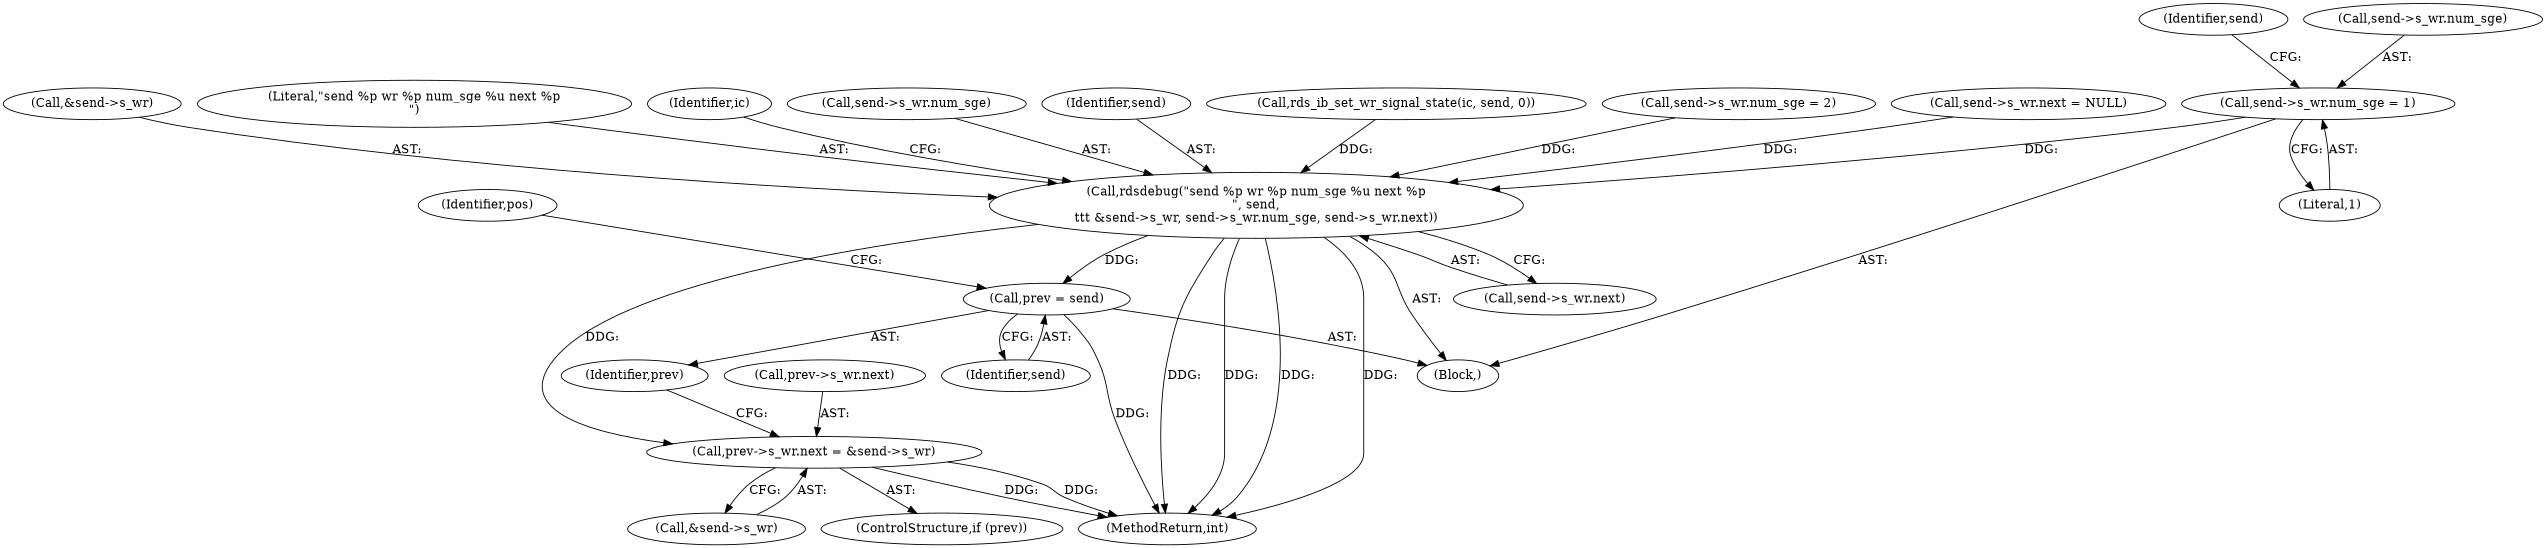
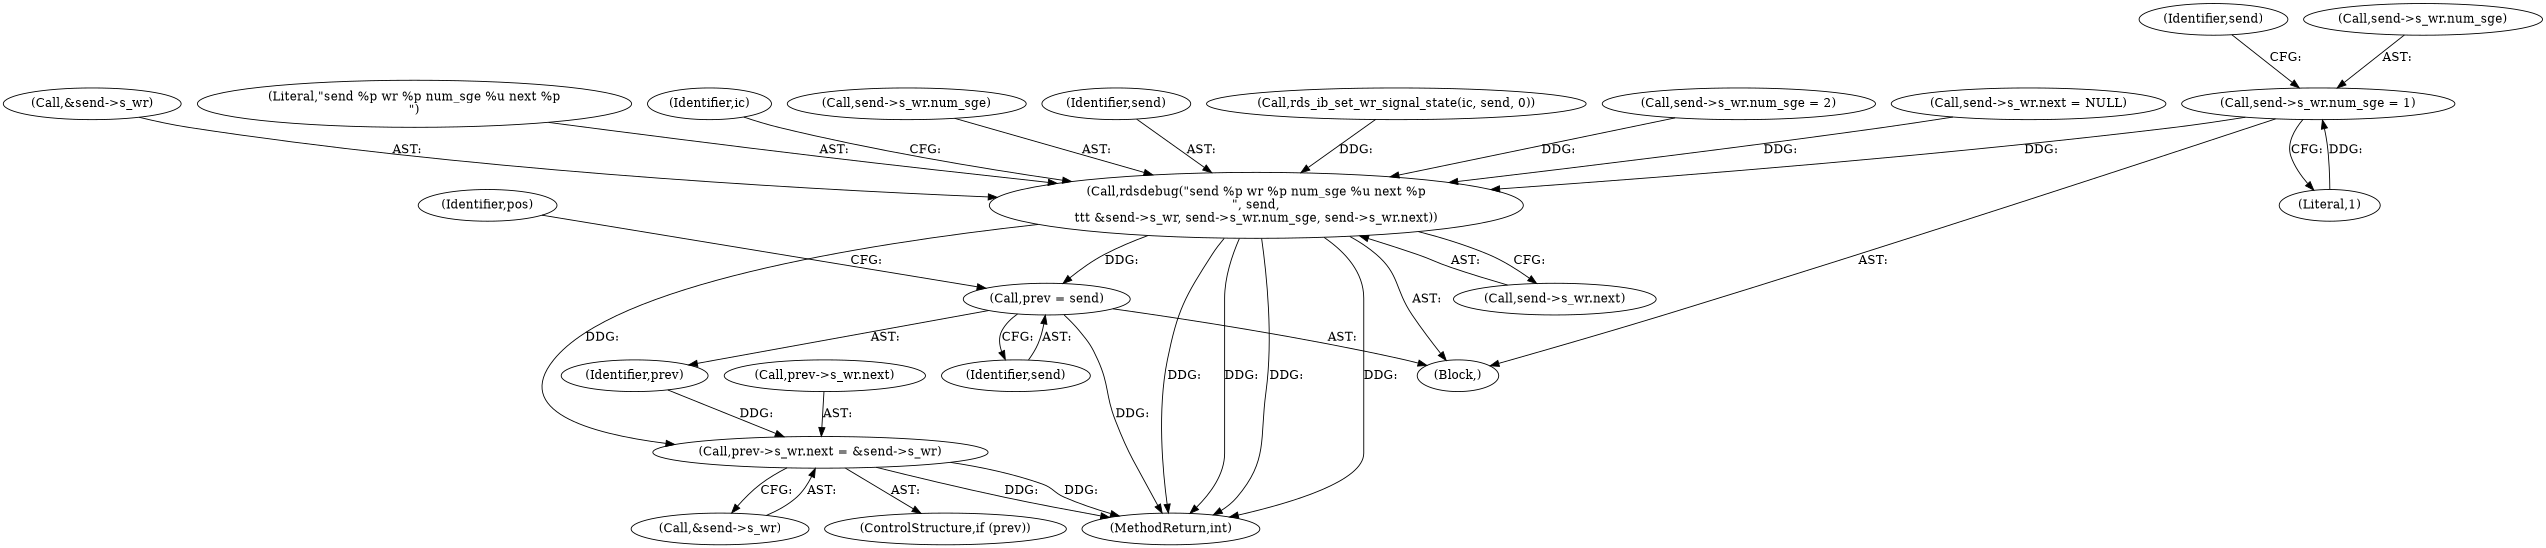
(2346, 150) -> (2348, 150)
(754, 414) -> (758, 414)
